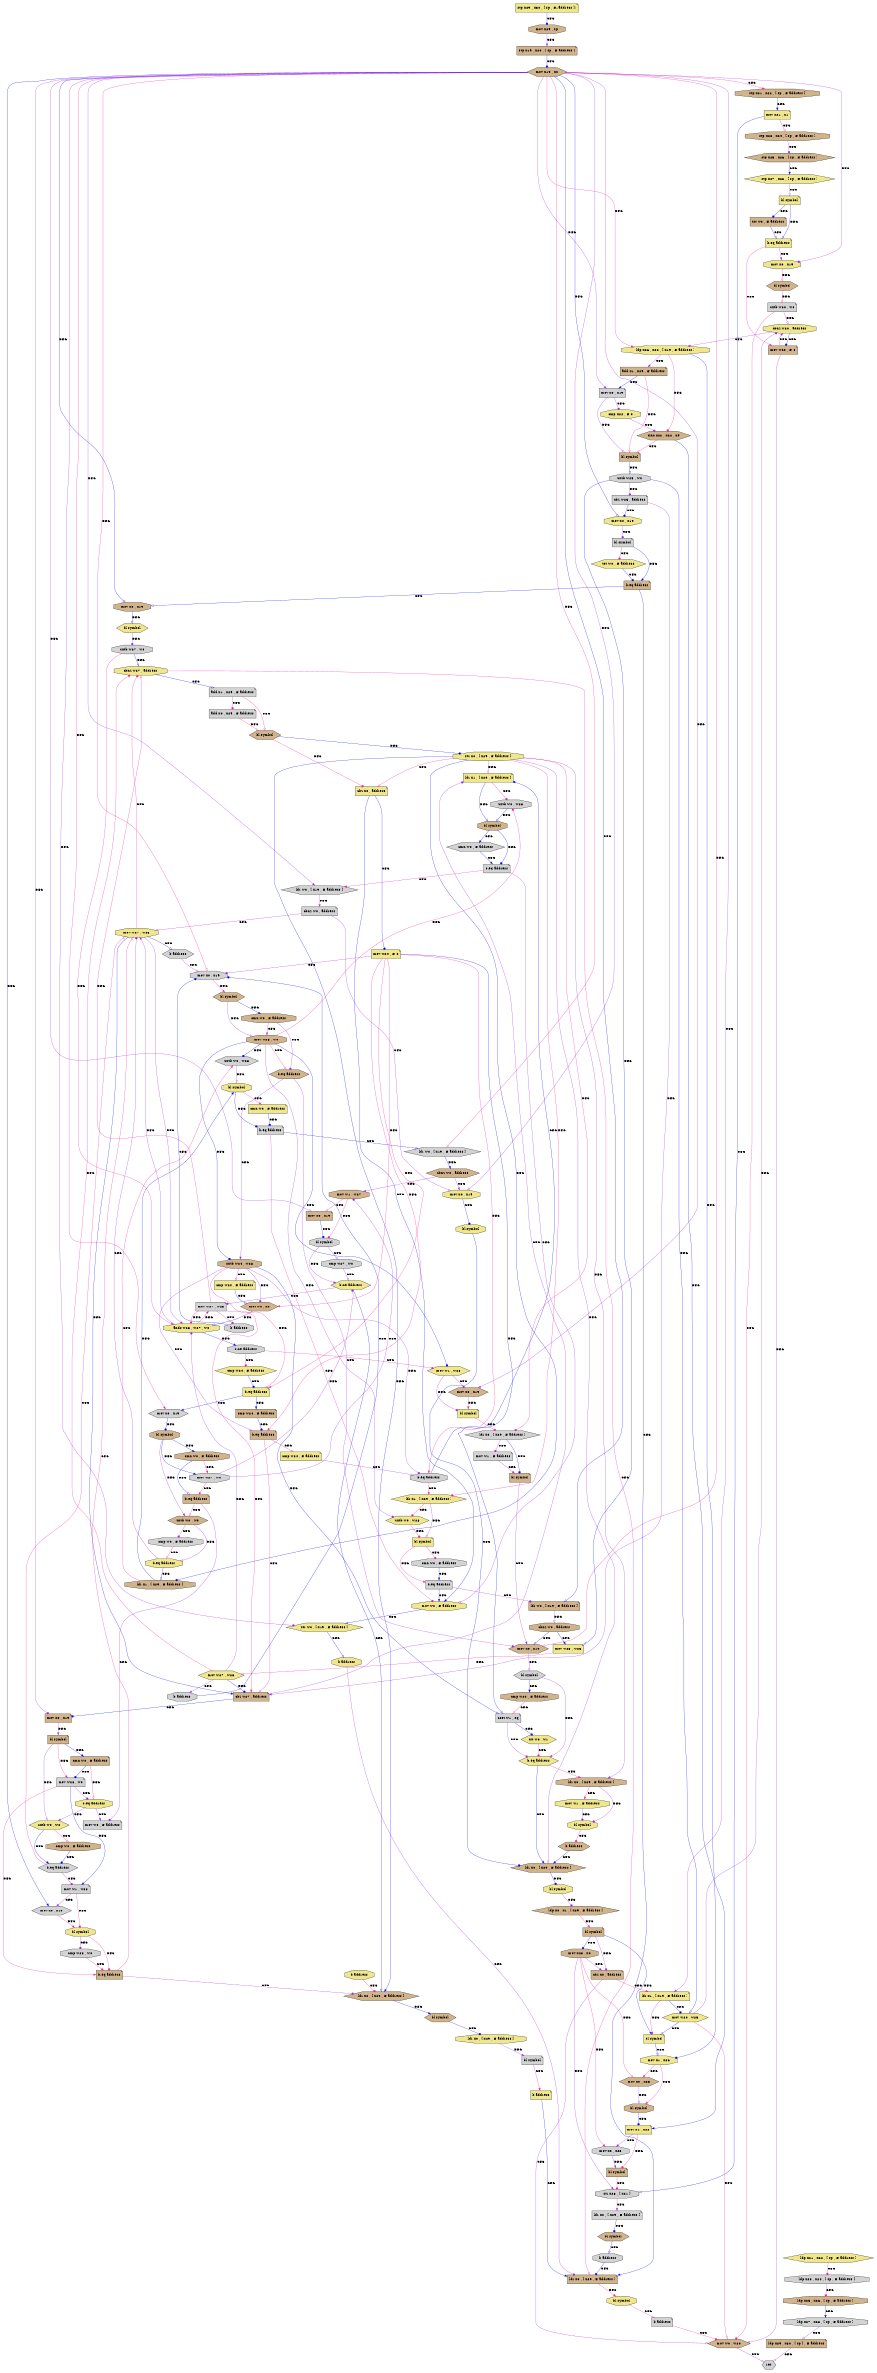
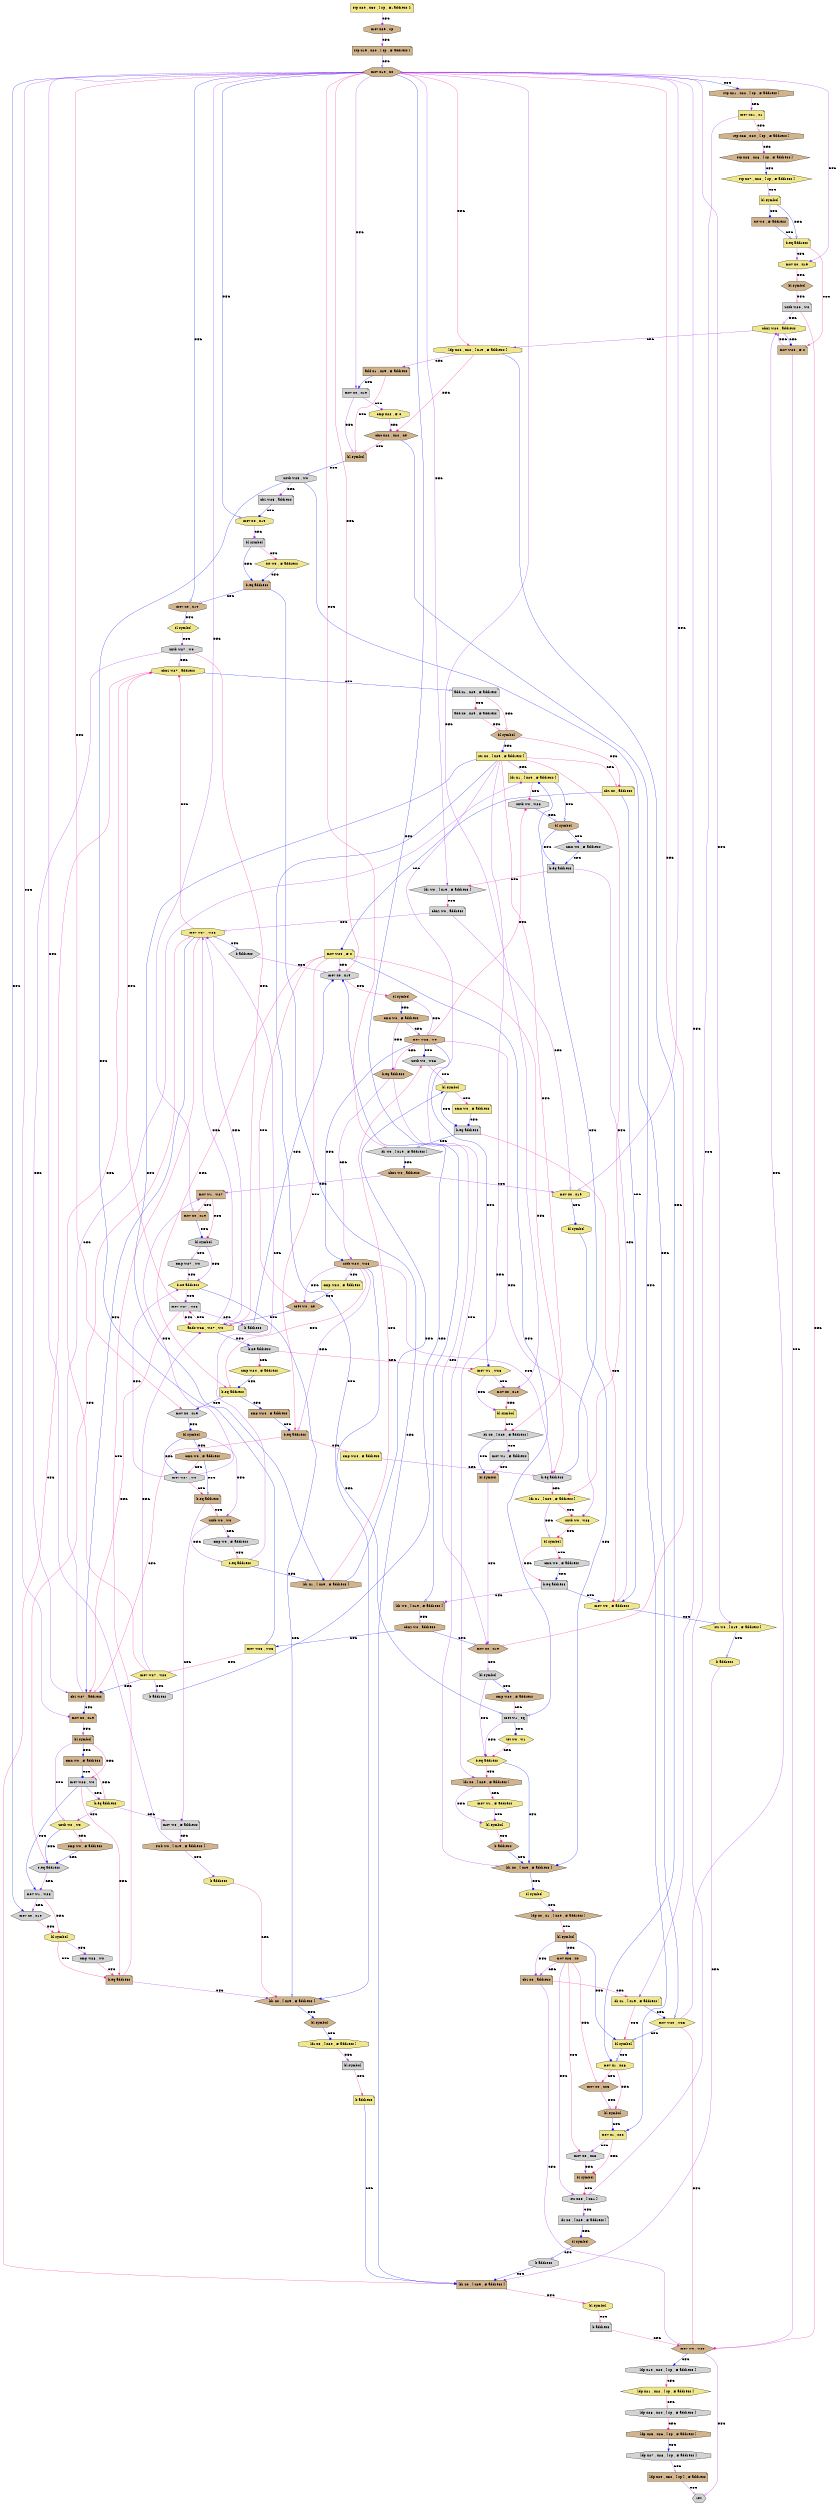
(547, 18) -> (382, 18)
(547, 60) -> (382, 60)
(664, 76) -> (570, 74)
(777, 103) -> (752, 103)
(136, 659) -> (180, 659)
(488, 756) -> (501, 756)
(737, 1182) -> (704, 1169)
(349, 1195) -> (211, 1195)
(662, 1248) -> (34, 1146)
(374, 1380) -> (169, 1358)
none -> (180, 1846)
(828, 2268) -> (667, 2401)
none -> (668, 2370)
